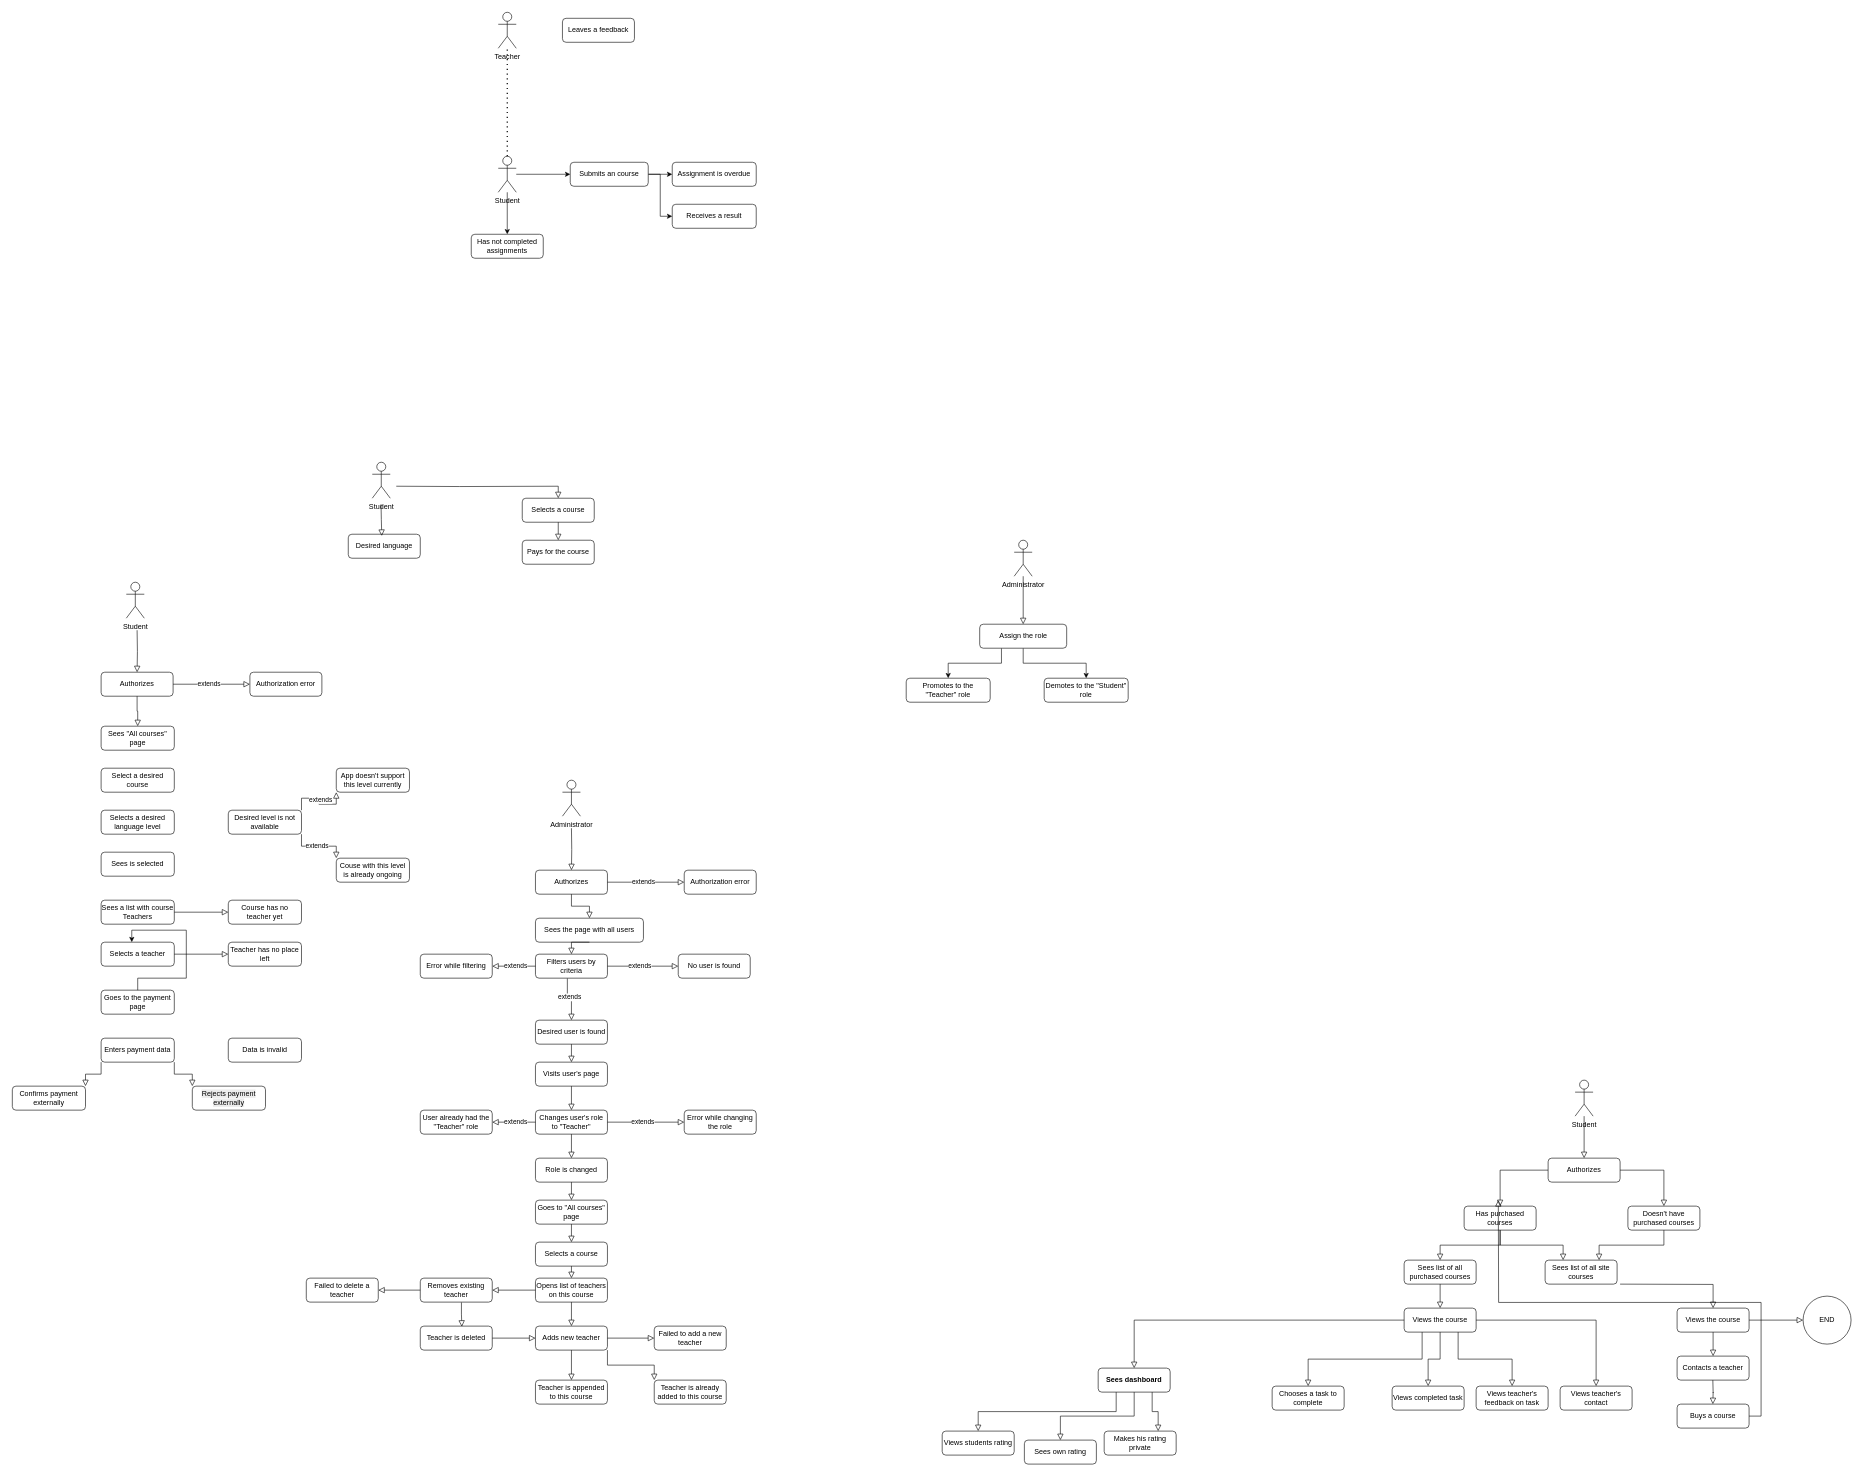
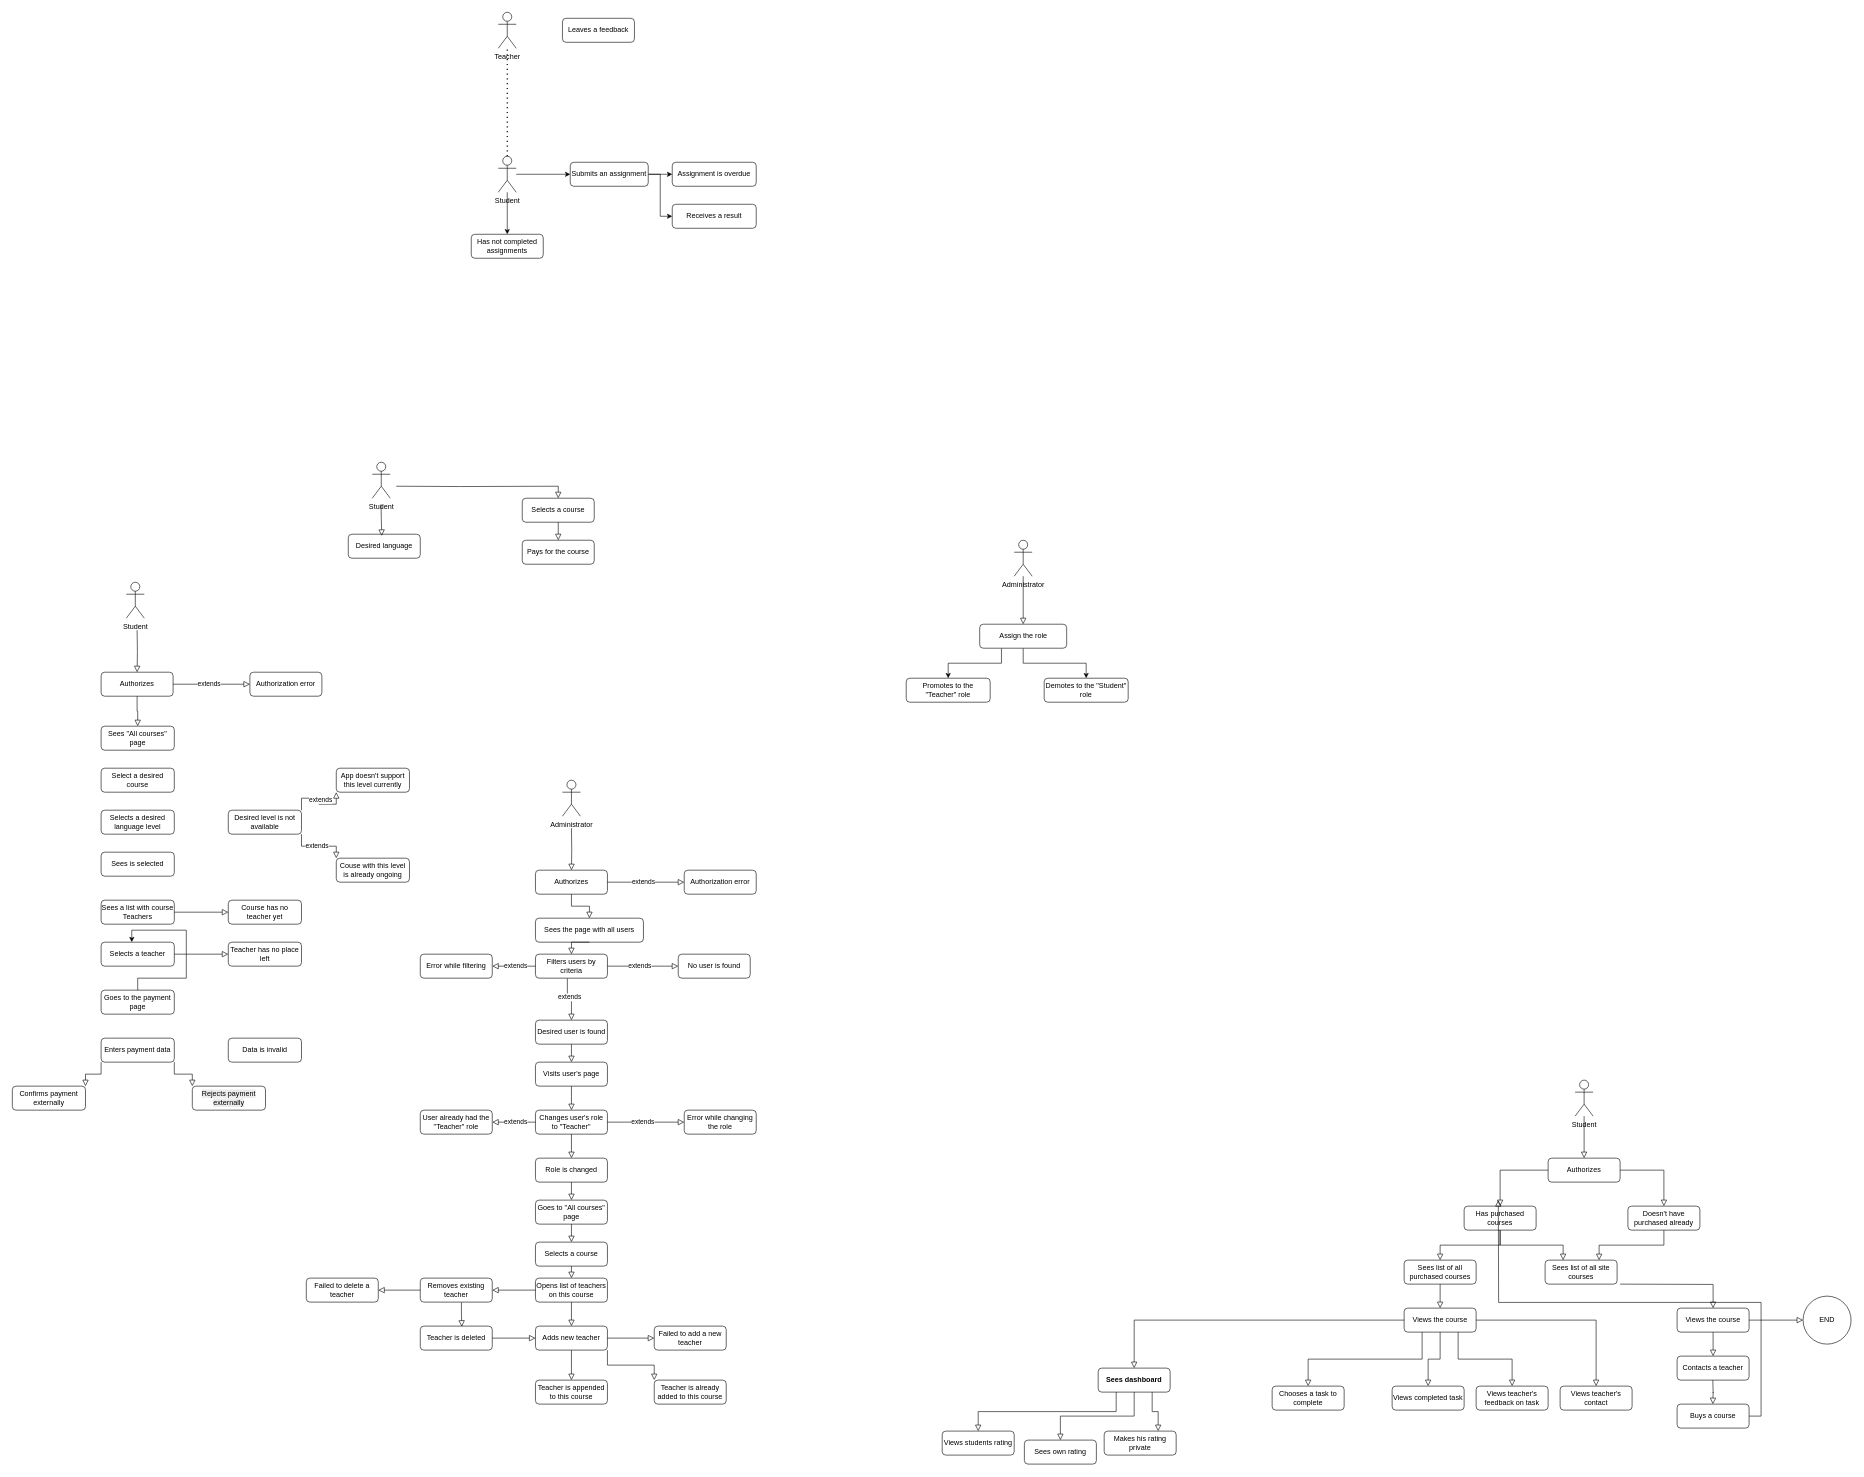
(609, 174) -> (609, 174)
(1664, 1218) -> (1664, 1218)
